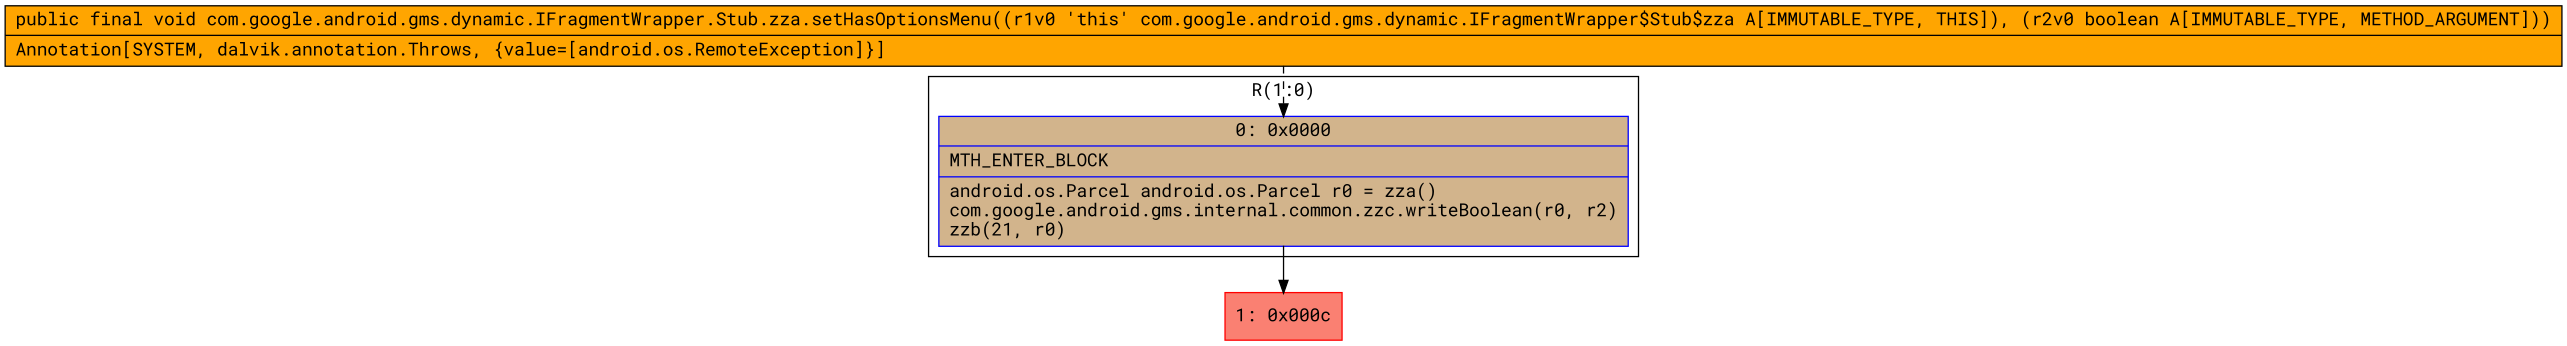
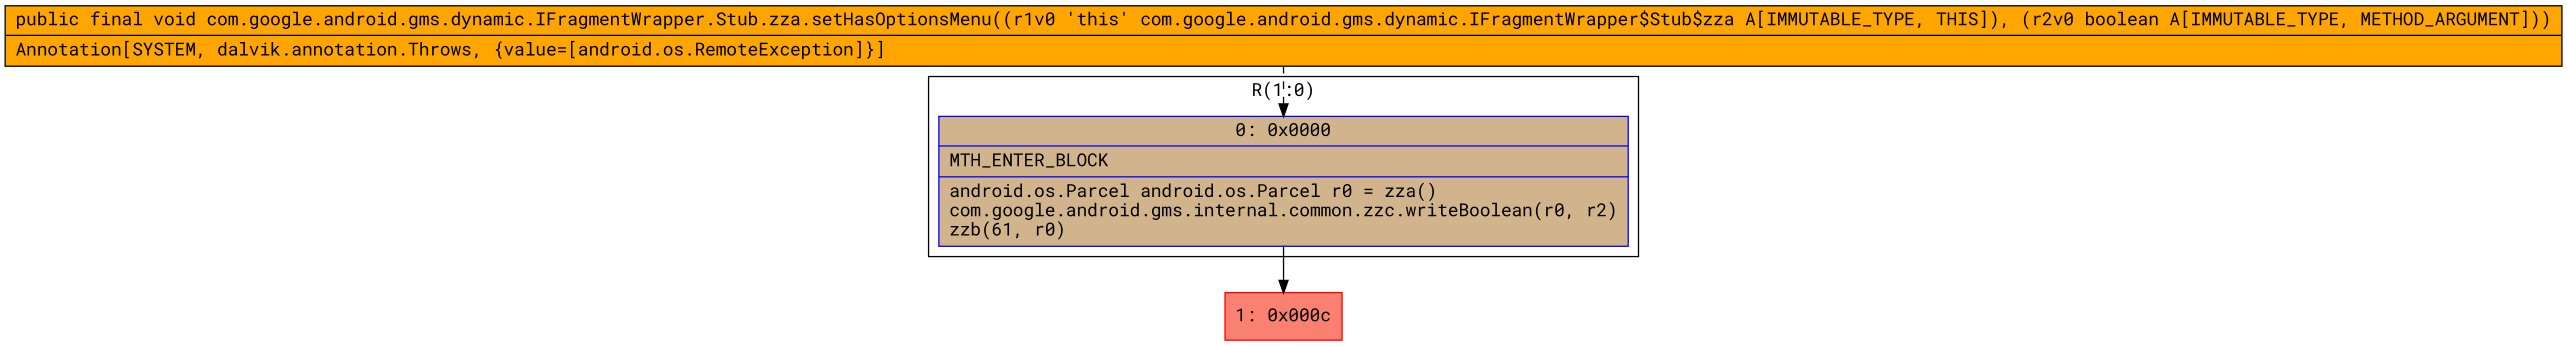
(1008, 230) -> (1008, 230)
